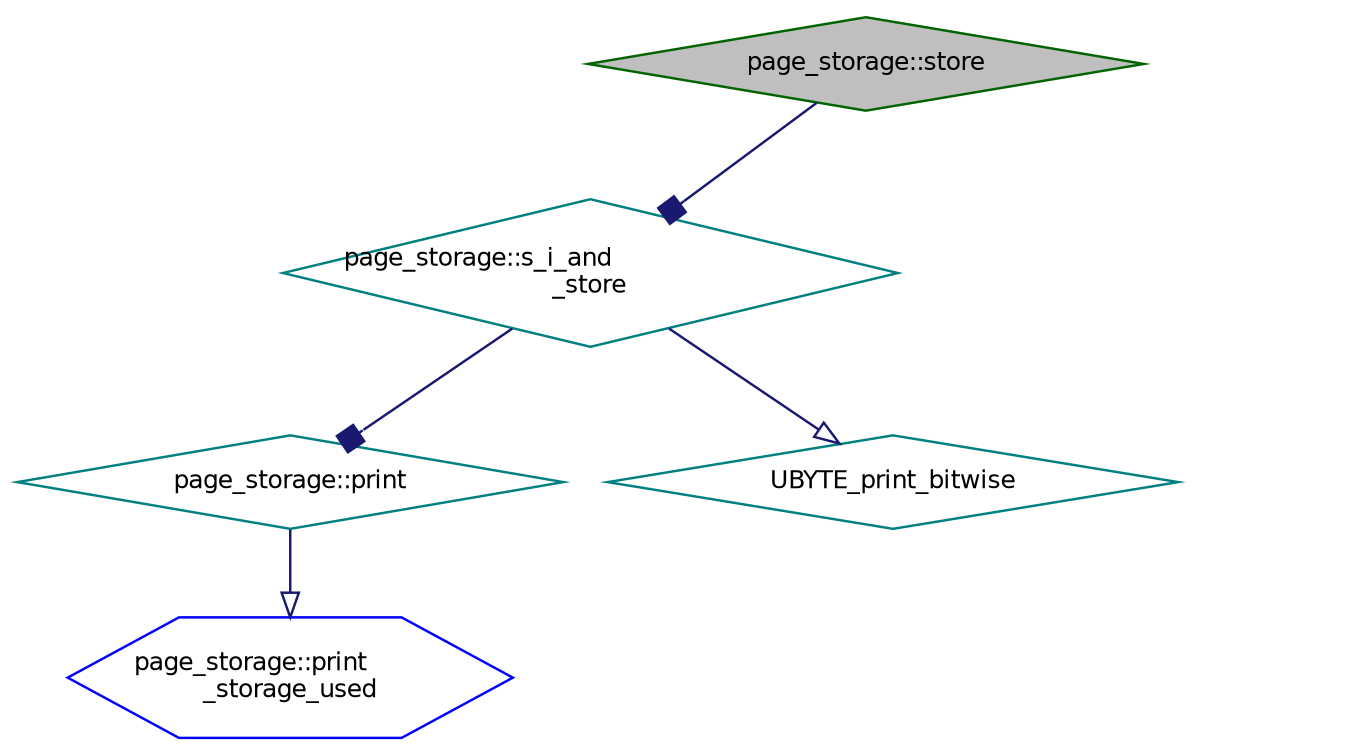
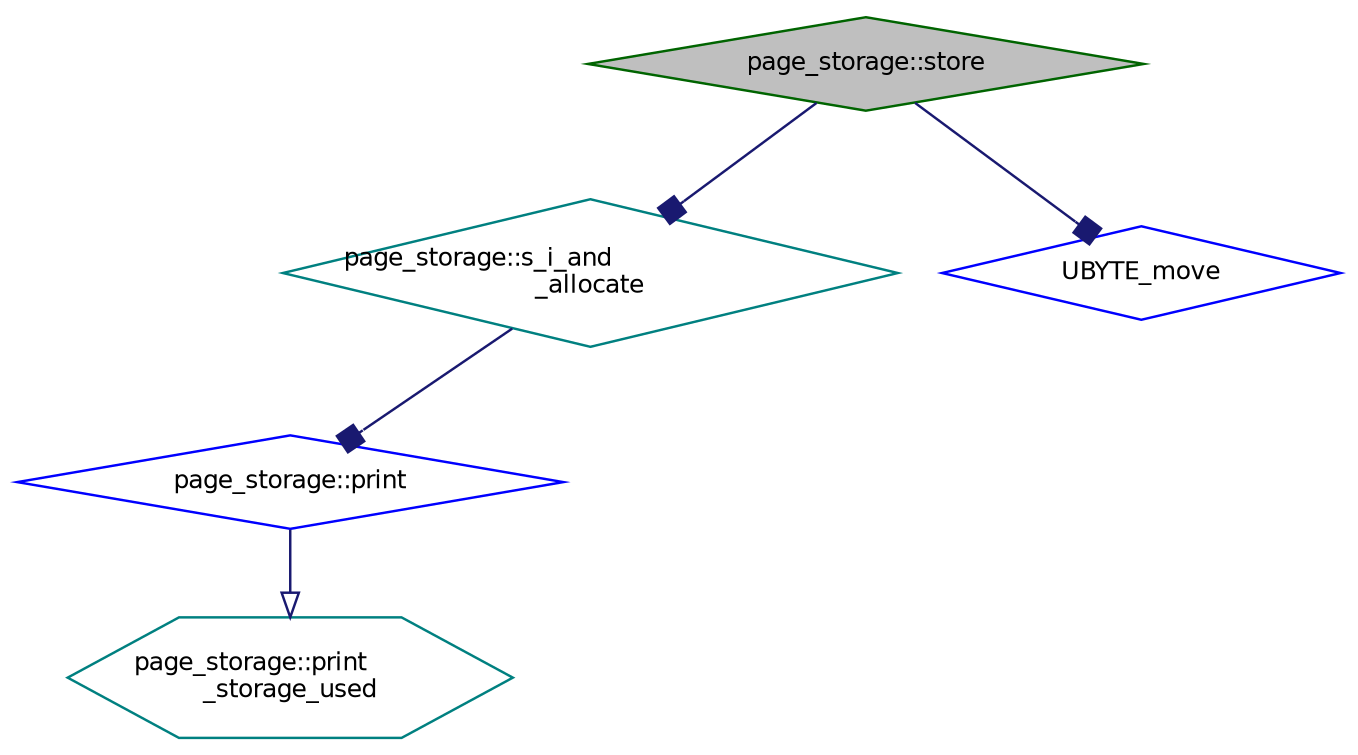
(590, 273) -> (590, 273)
none -> (1141, 273)
(290, 482) -> (290, 482)
(893, 482) -> none
(290, 678) -> (290, 678)
